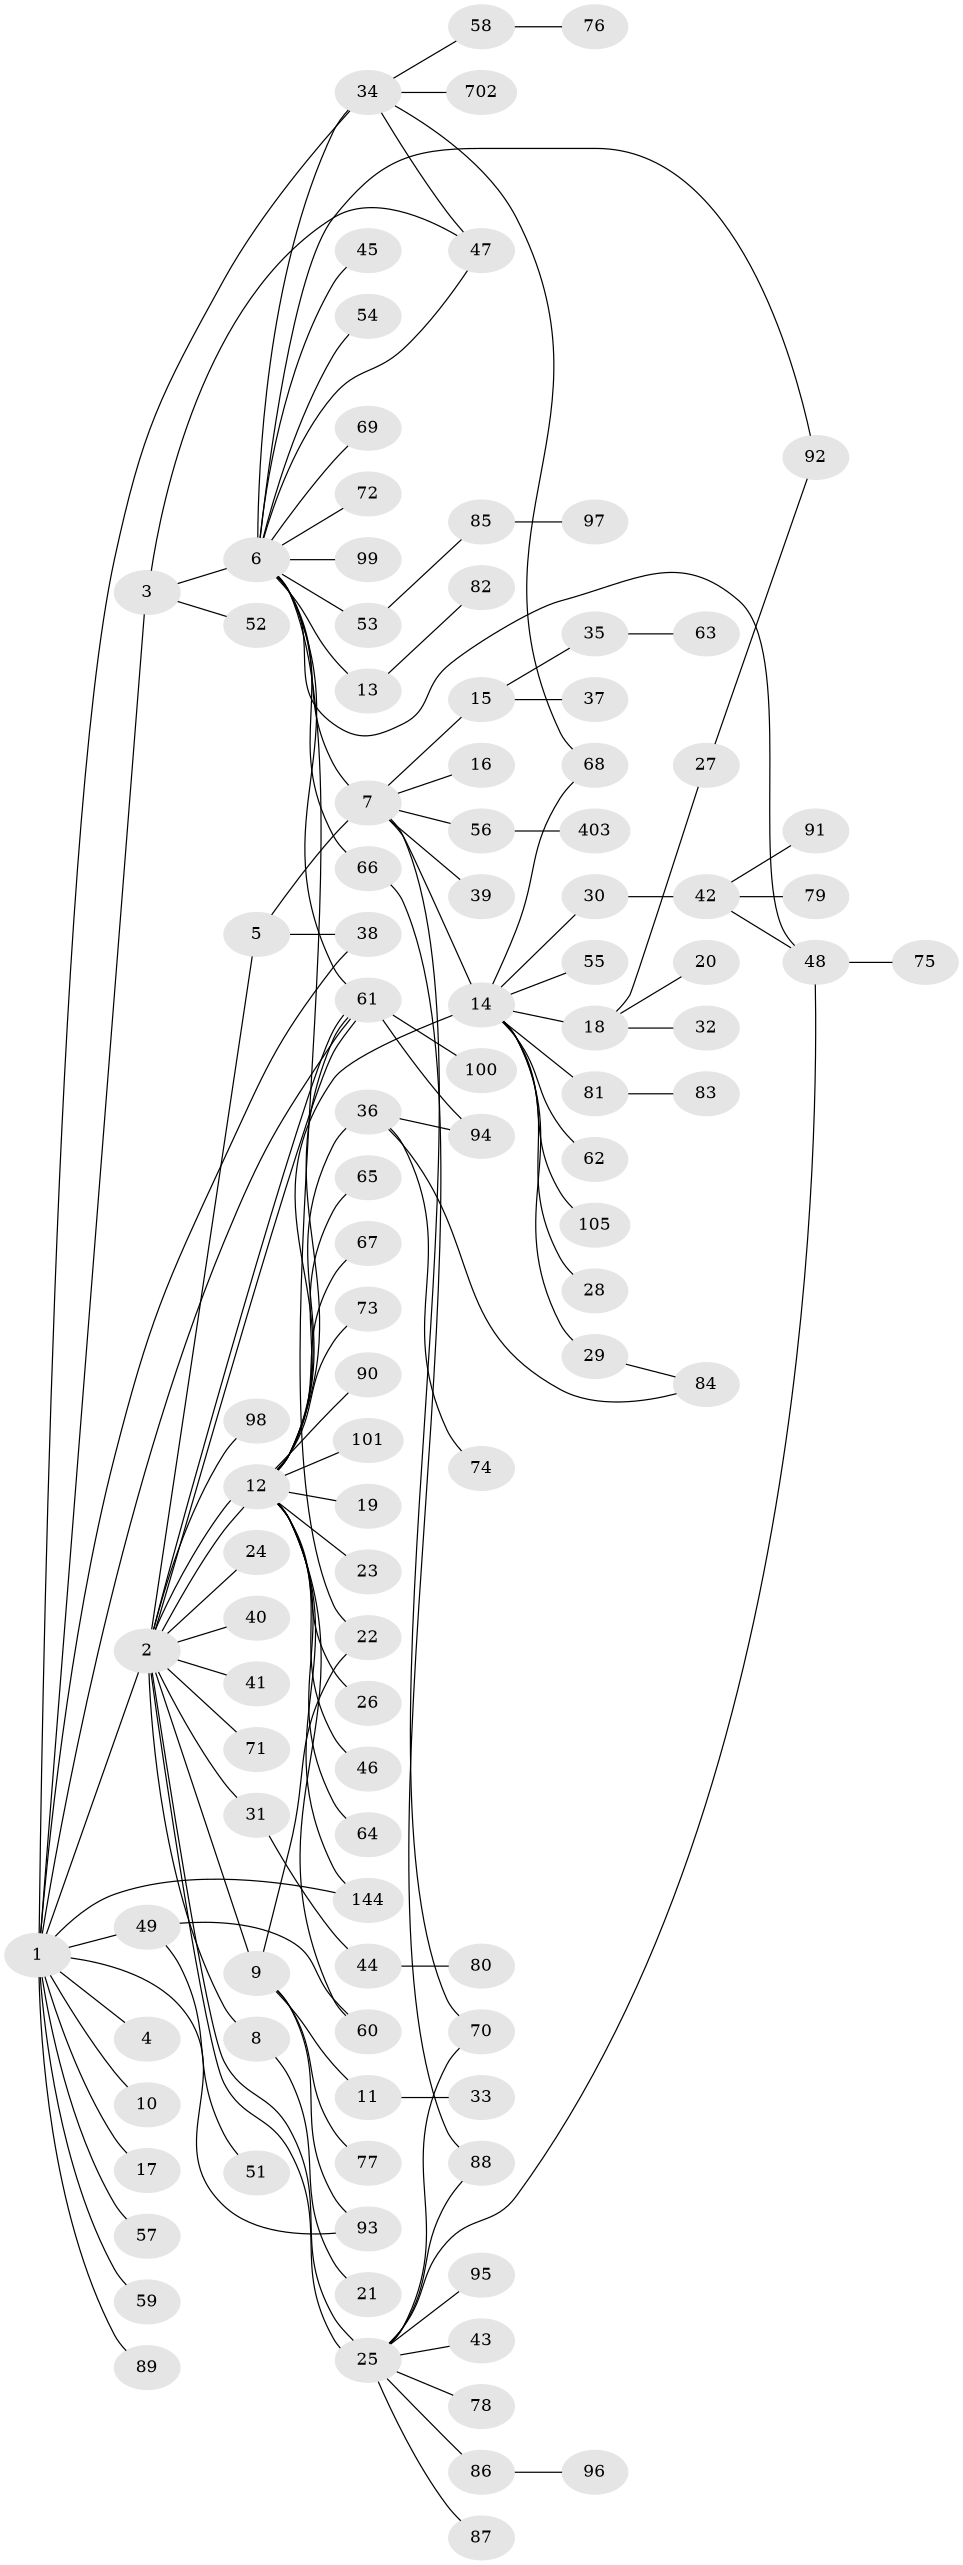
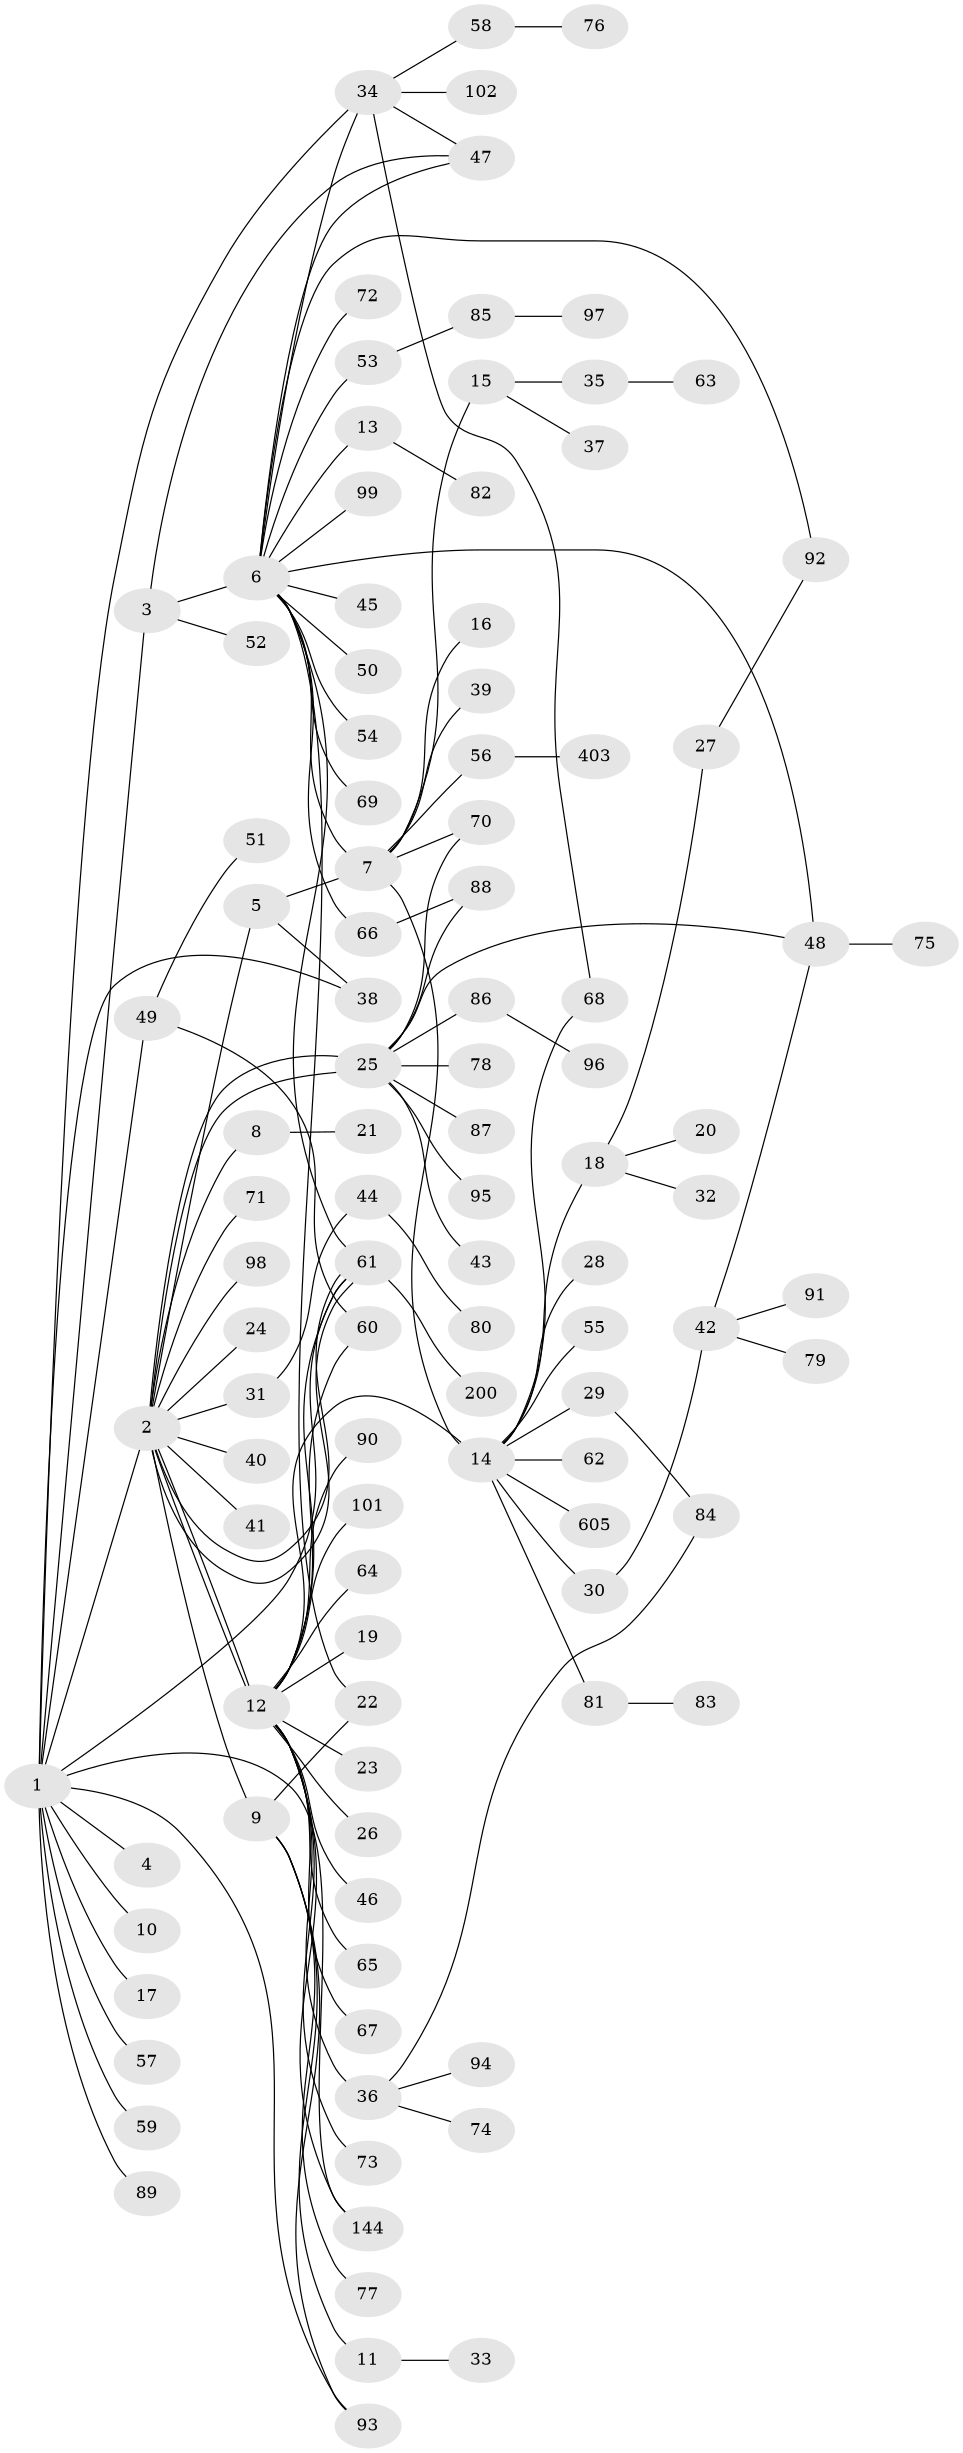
(482, 92) -> (482, 92)
none -> (368, 672)
(420, 1071) -> none
(482, 1071) -> (482, 1394)
(595, 1225) -> (595, 1526)
